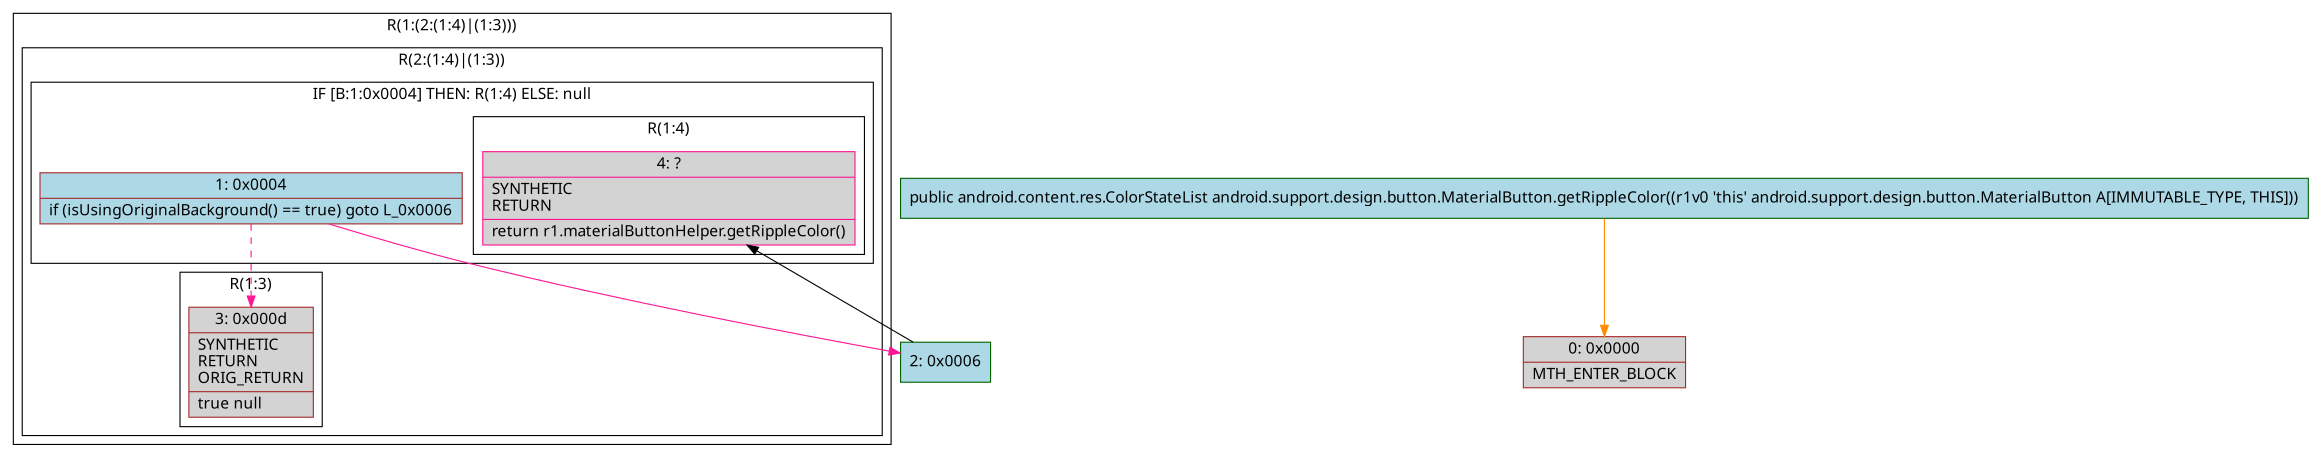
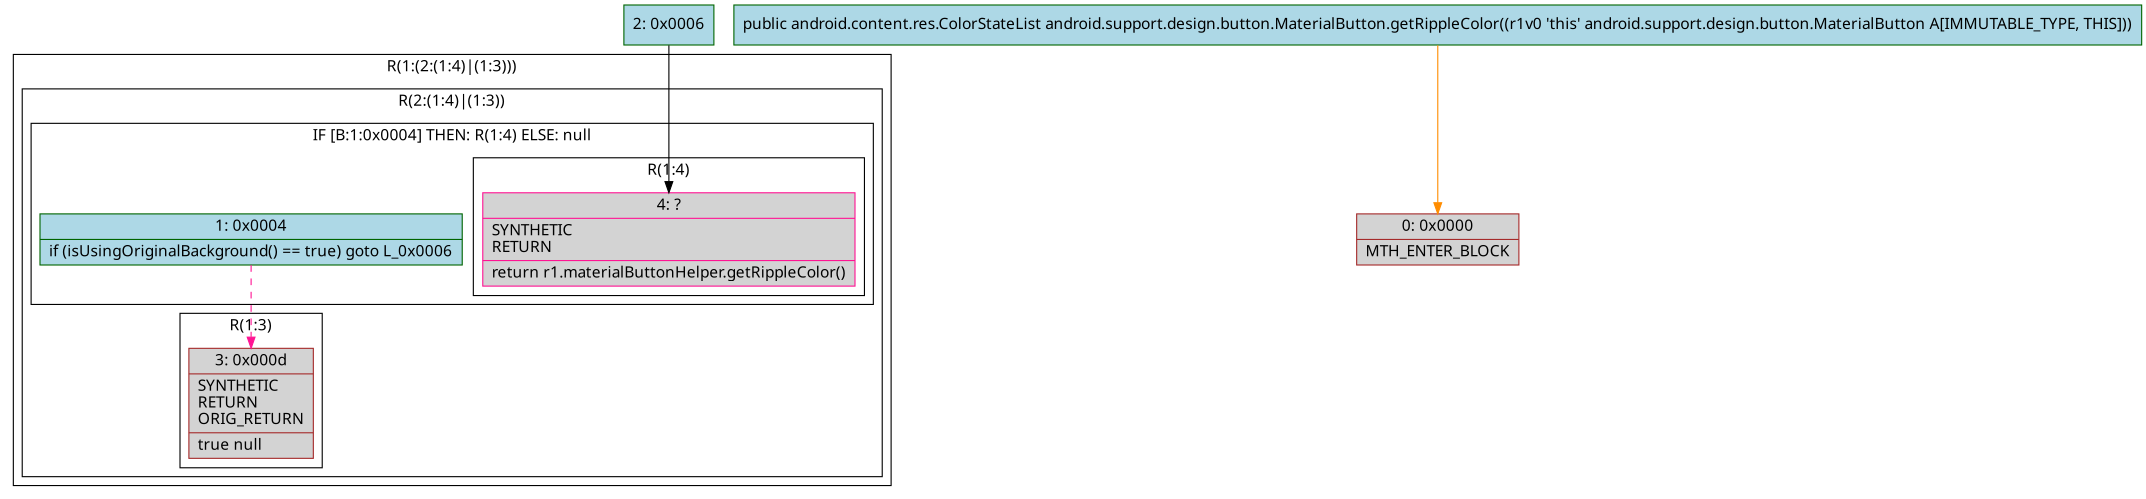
(251, 198) -> (251, 239)
(607, 295) -> none
